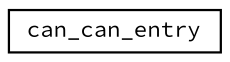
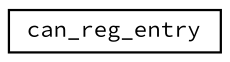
(115, 31) -> (115, 31)
